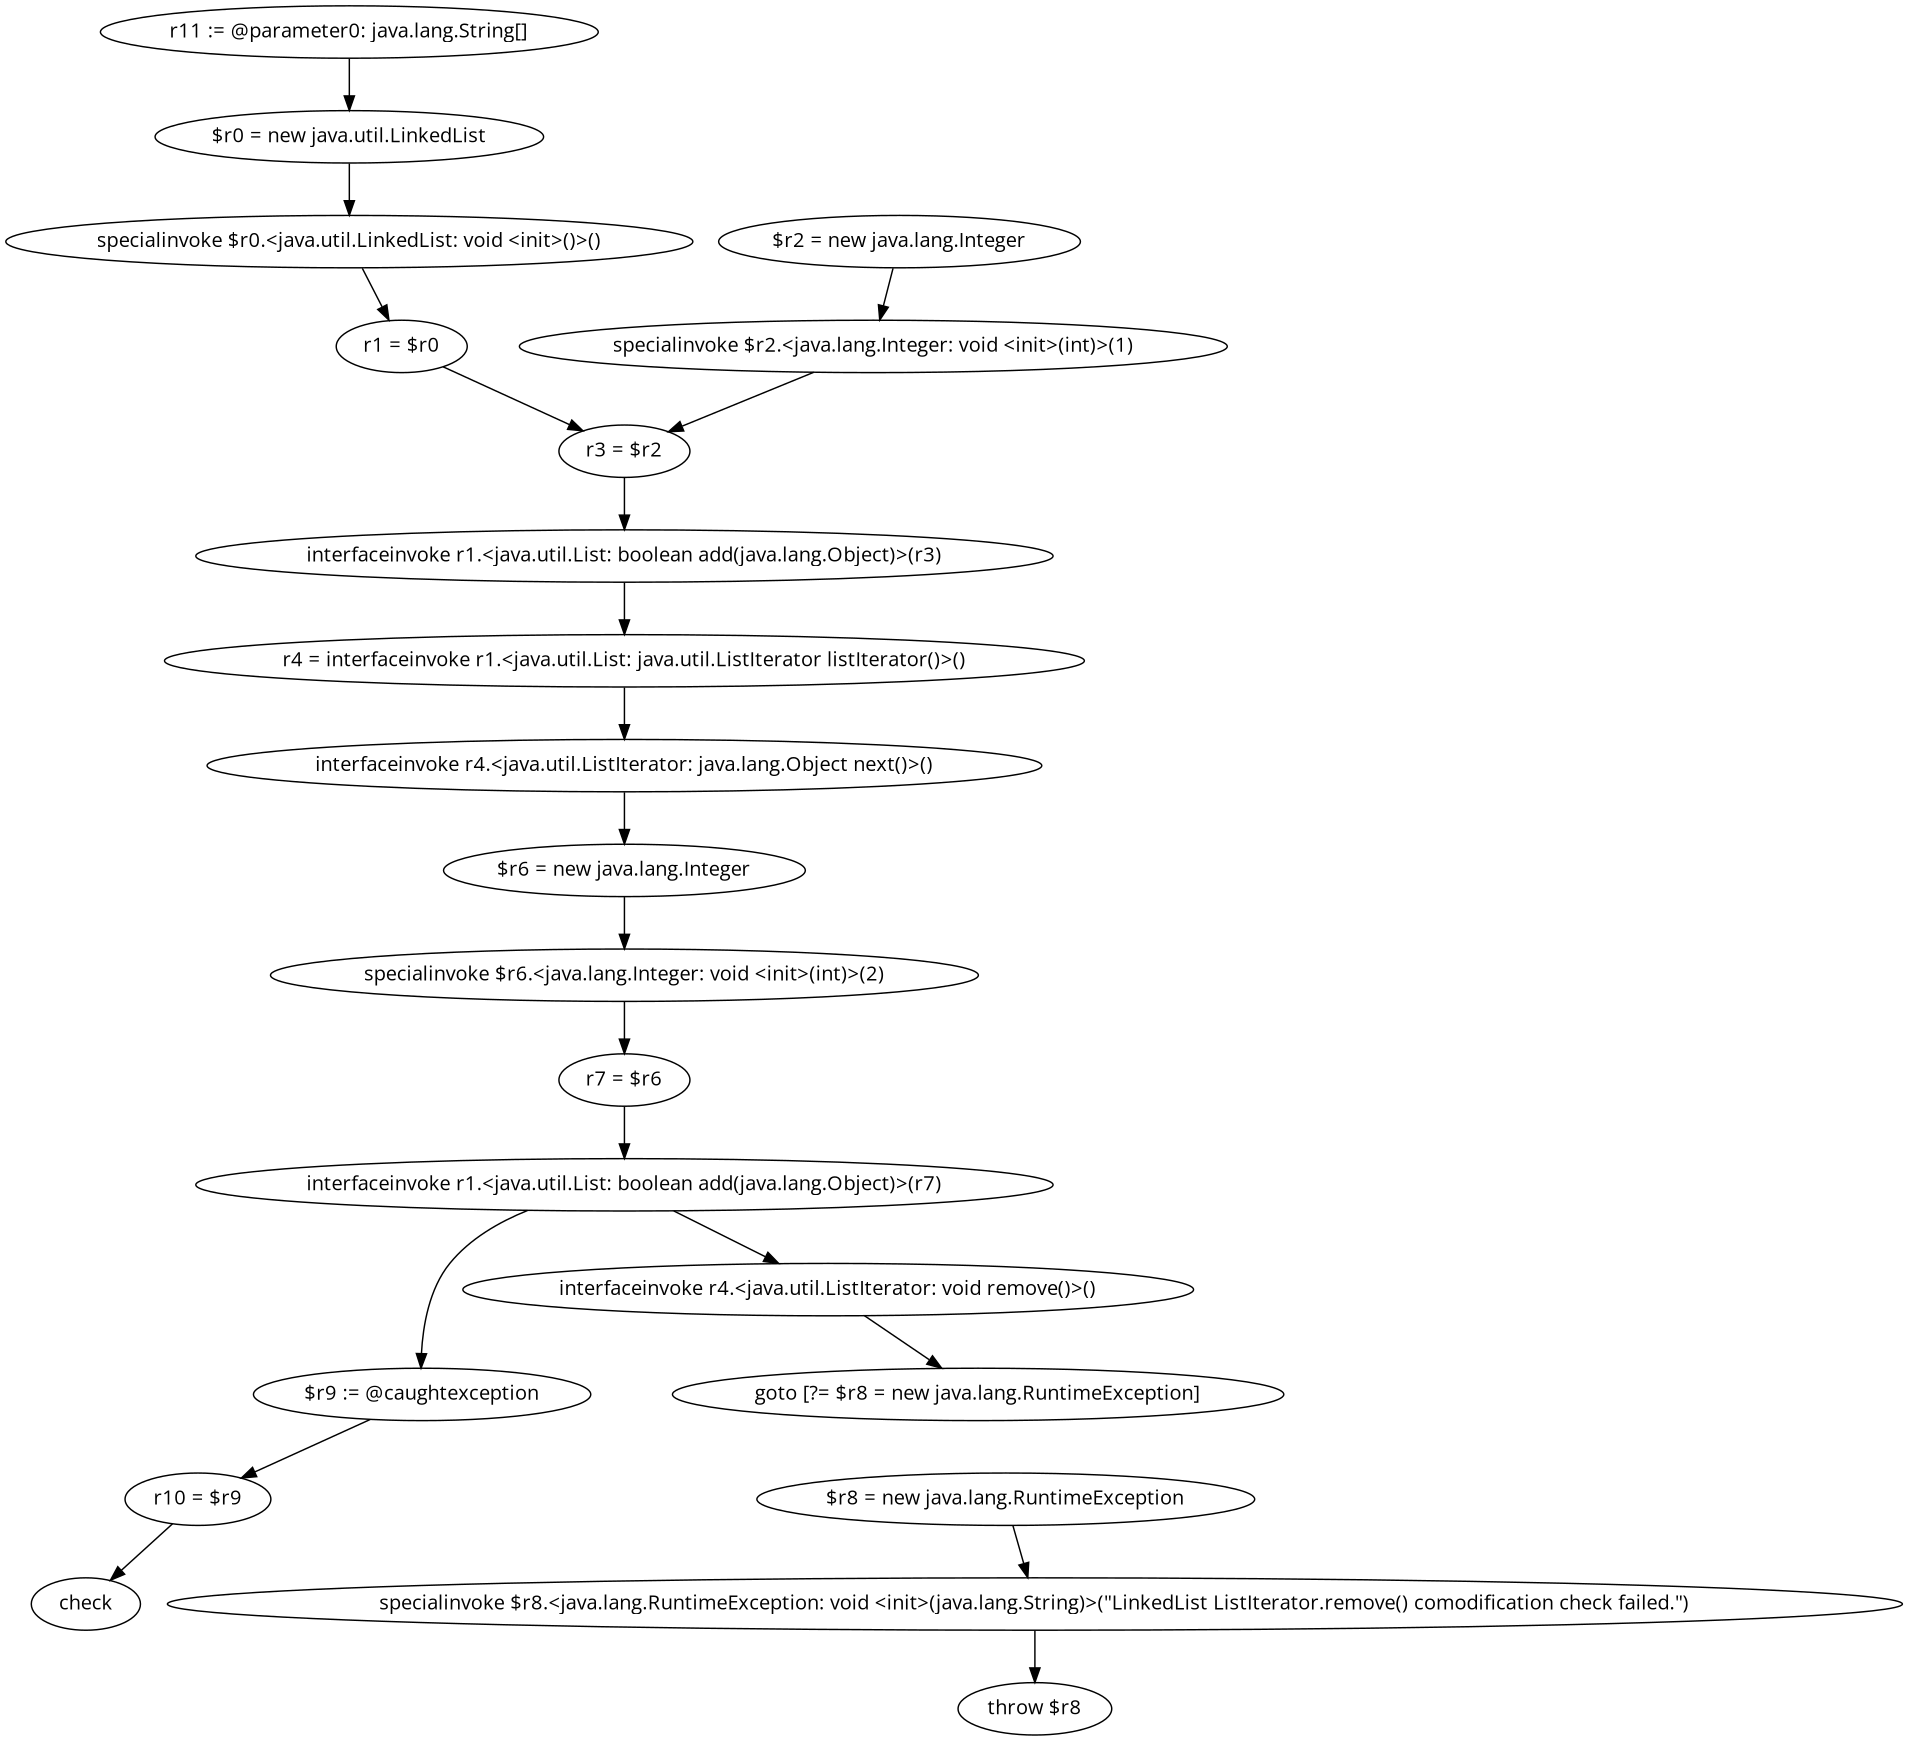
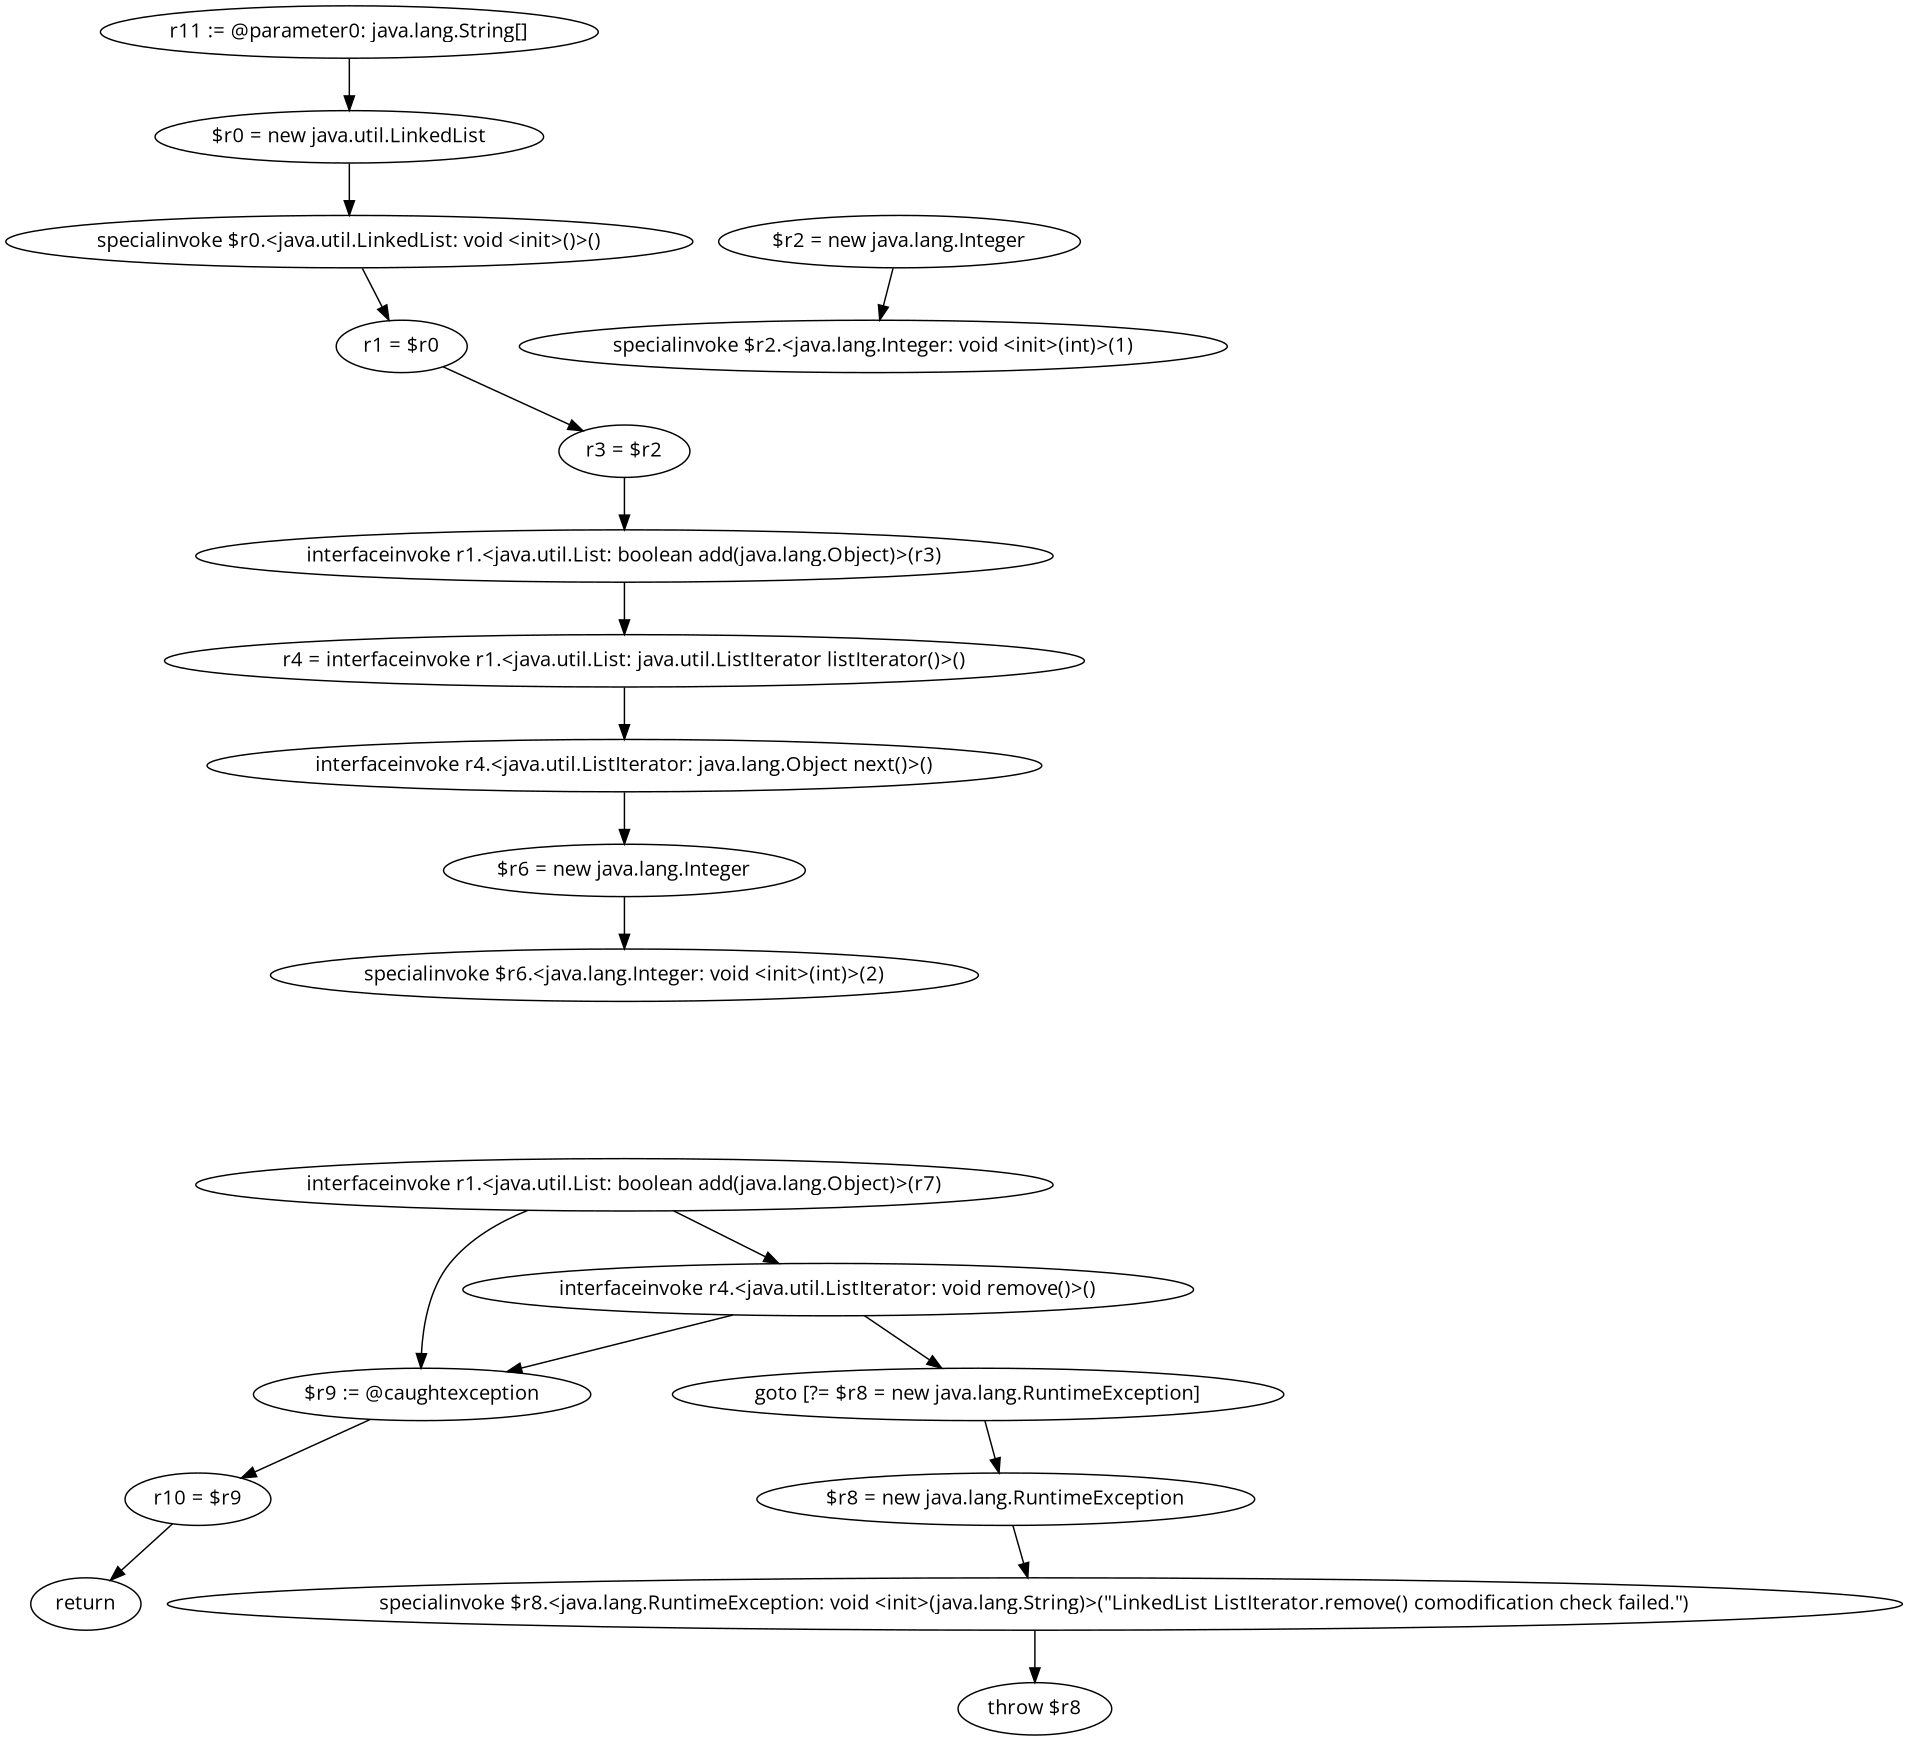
(748, 399) -> none
(624, 1080) -> none
none -> (627, 1342)
none -> (990, 1440)
(86, 1604) -> (86, 1604)
